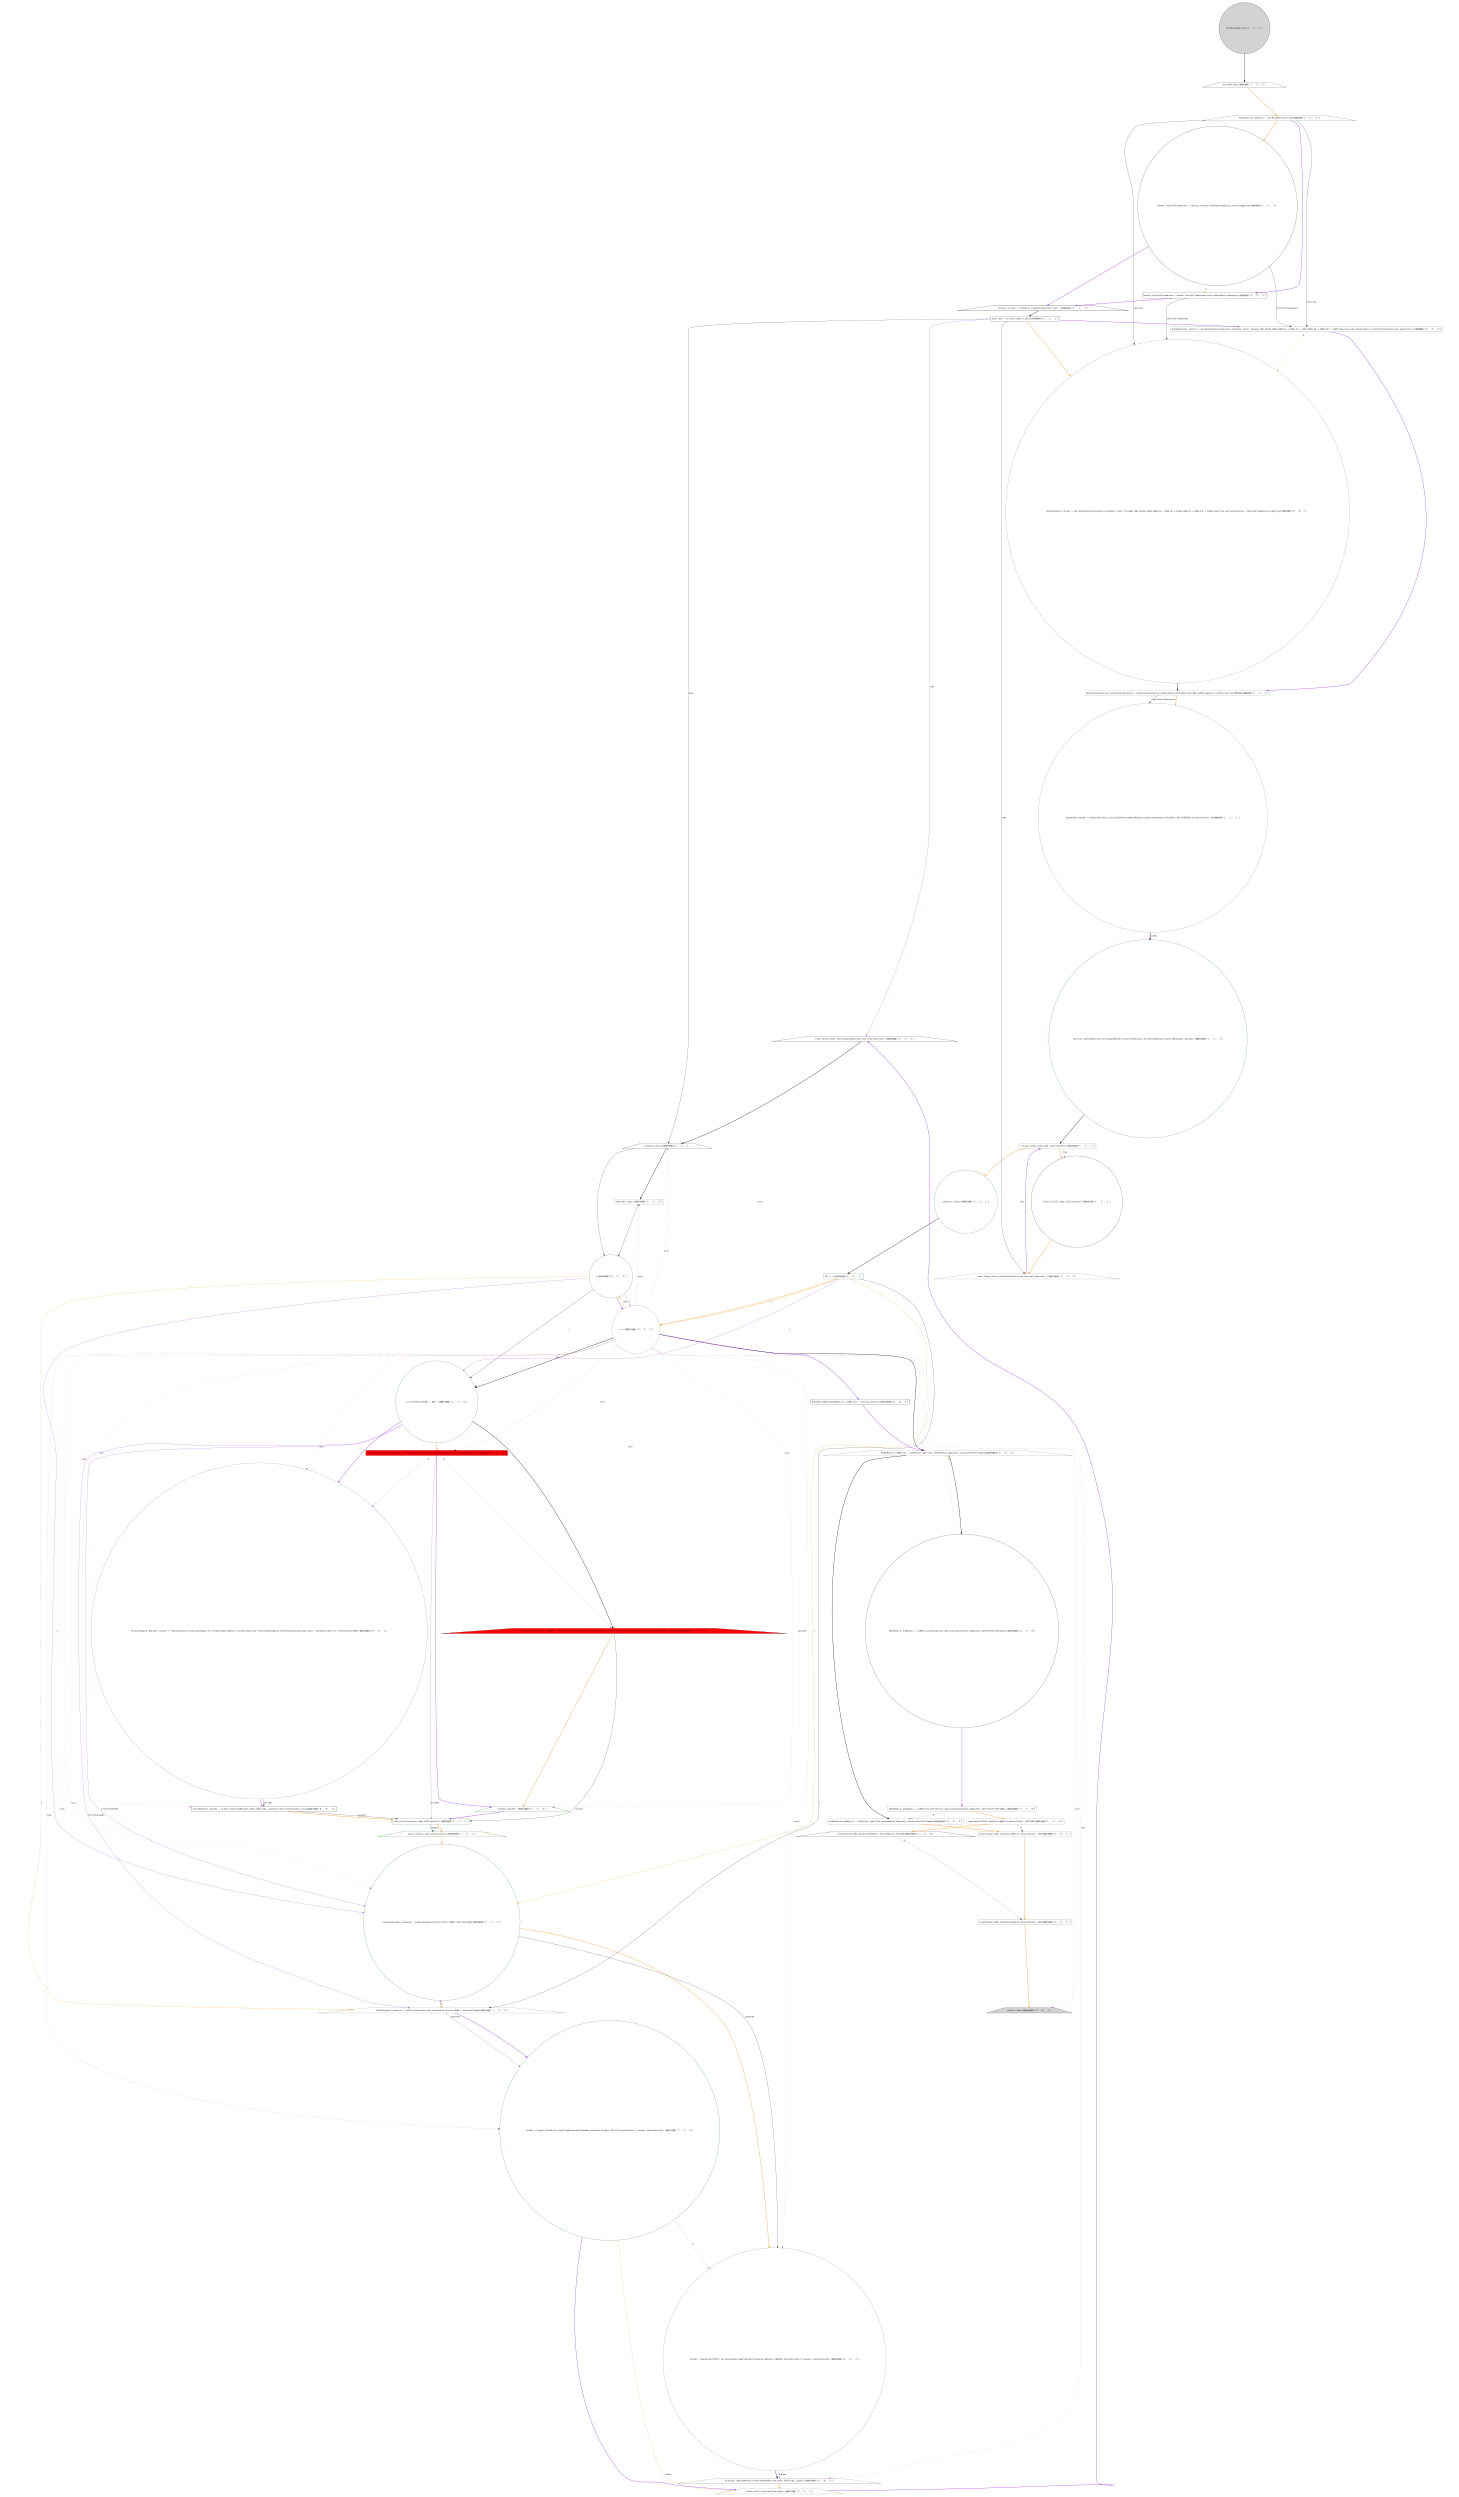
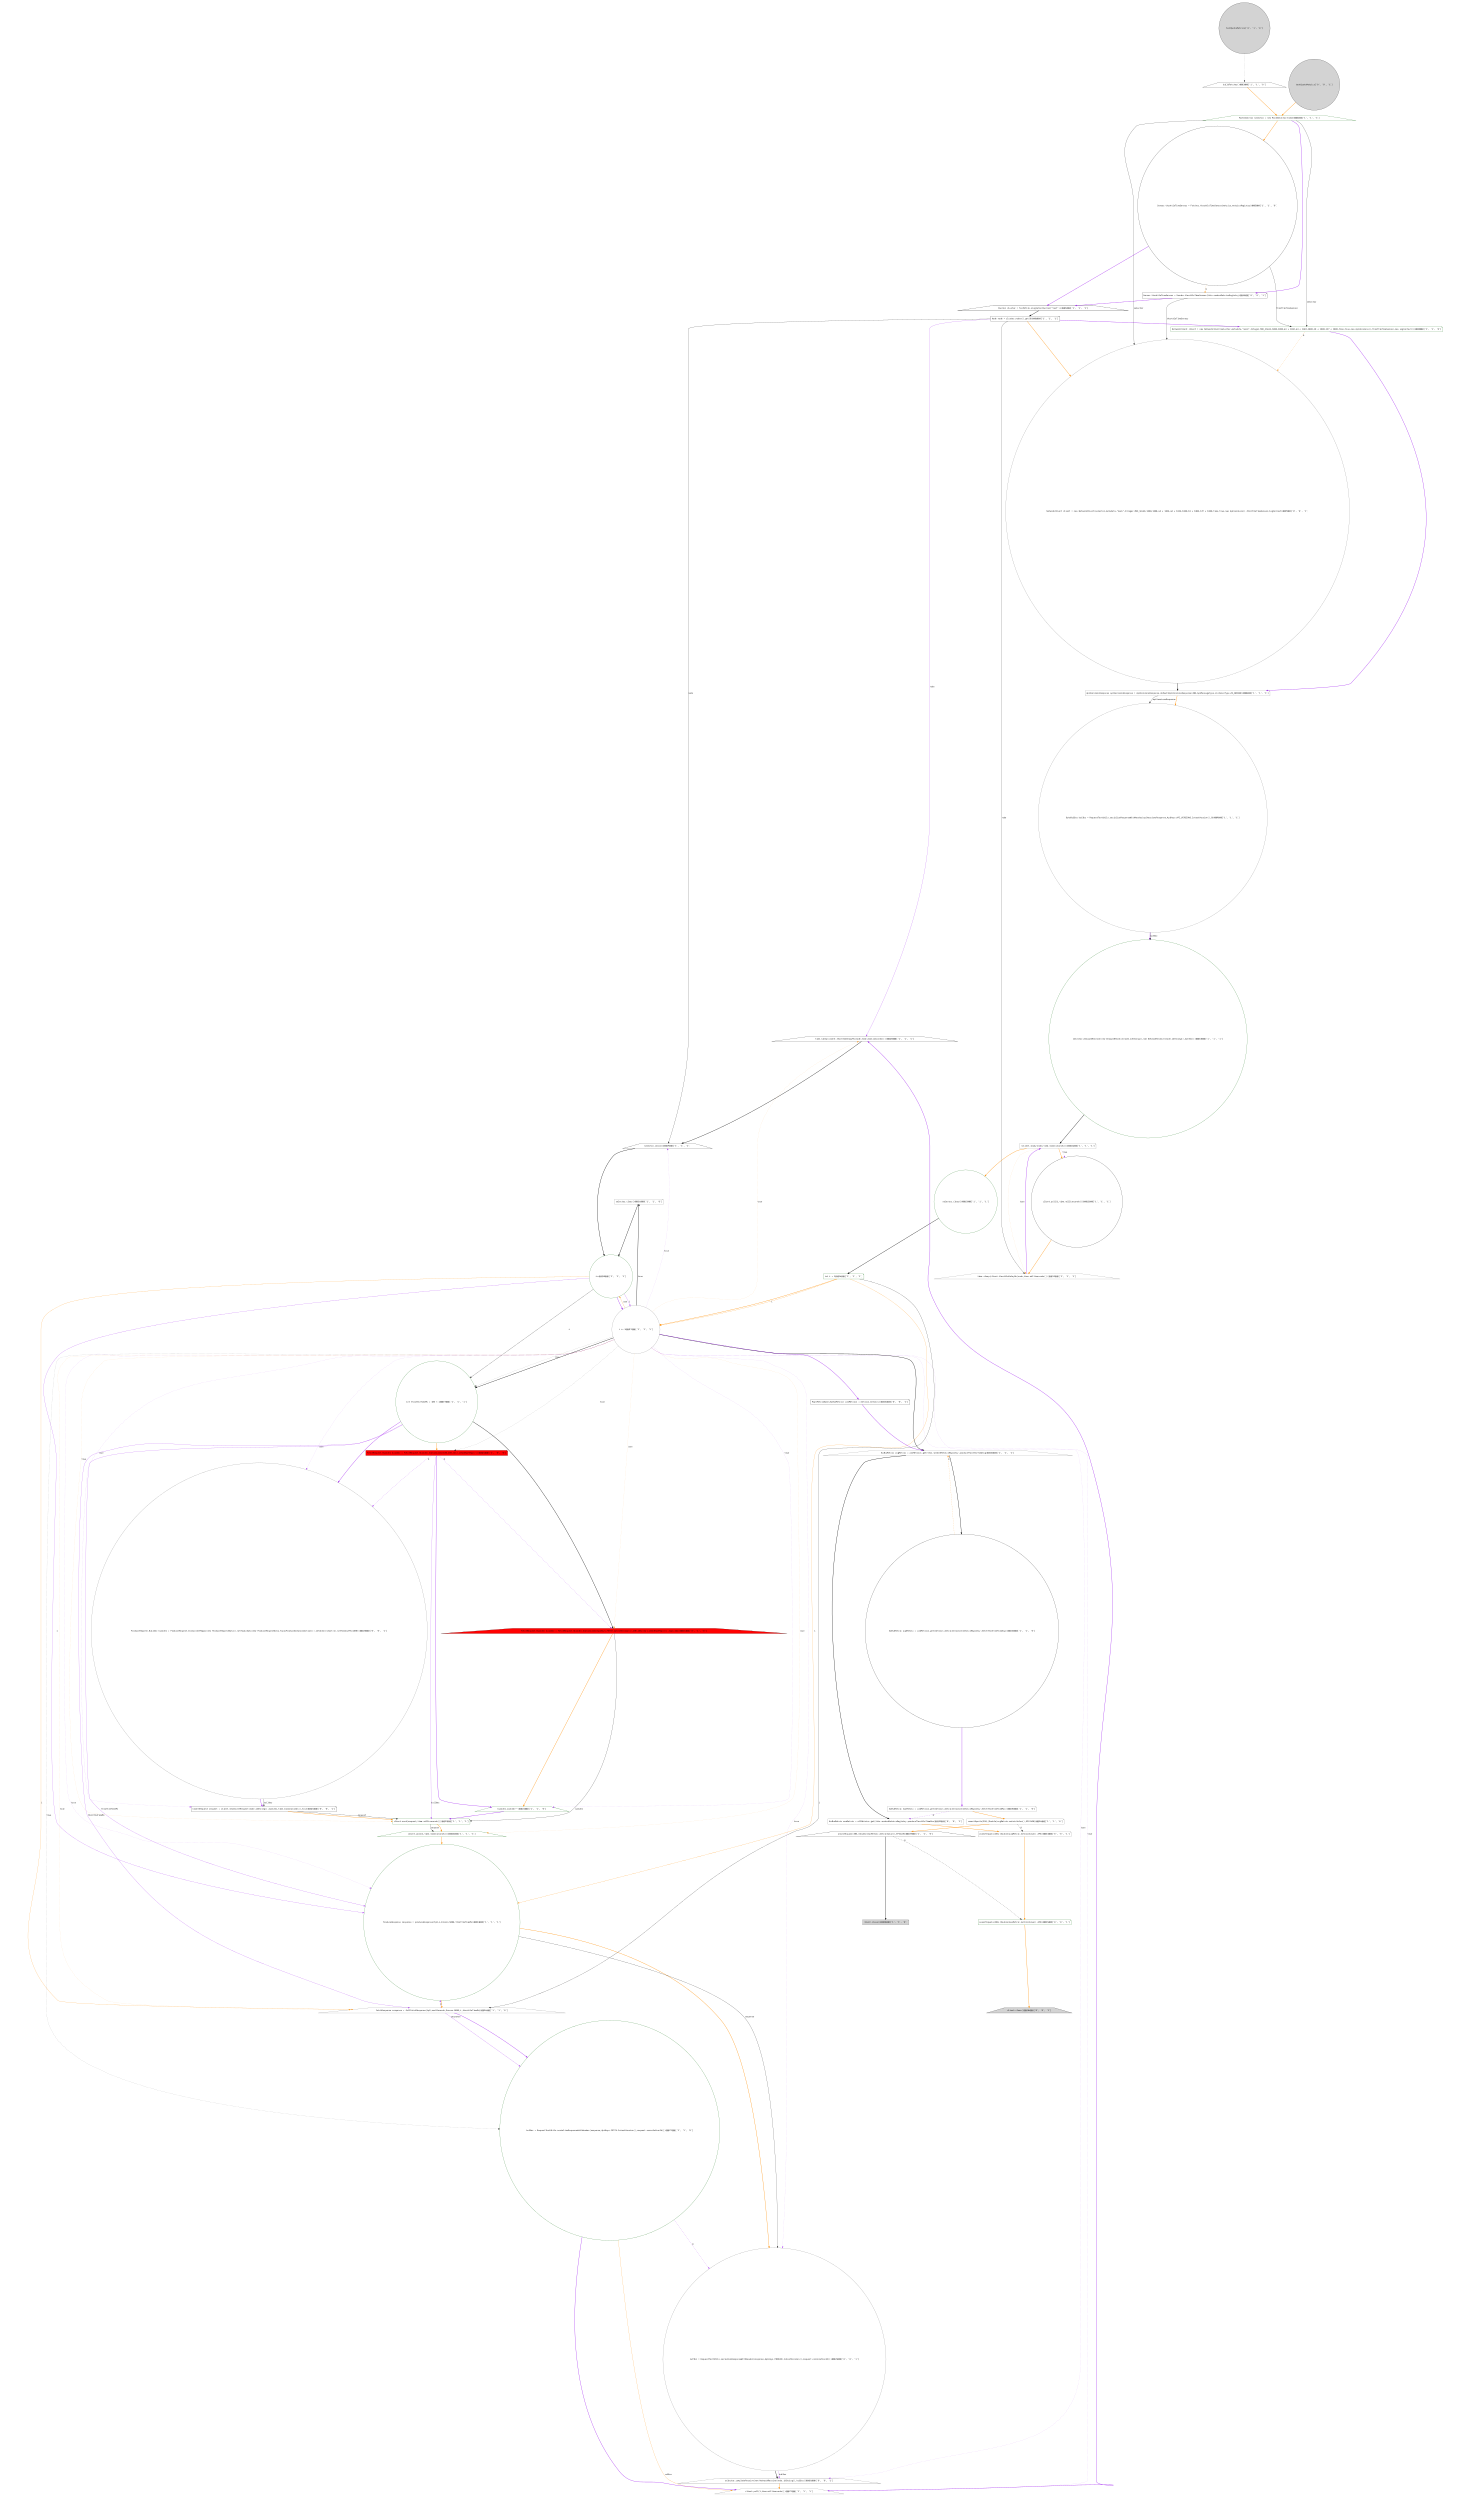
(1244, 67) -> (1244, 67)
none -> (1314, 85)
(654, 1173) -> none
(598, 1192) -> (598, 1192)
(629, 1229) -> (629, 1229)
(638, 1256) -> (638, 1256)
(658, 1354) -> none
(1075, 1483) -> (1087, 1842)
(802, 1631) -> (802, 1631)
none -> (886, 1922)
